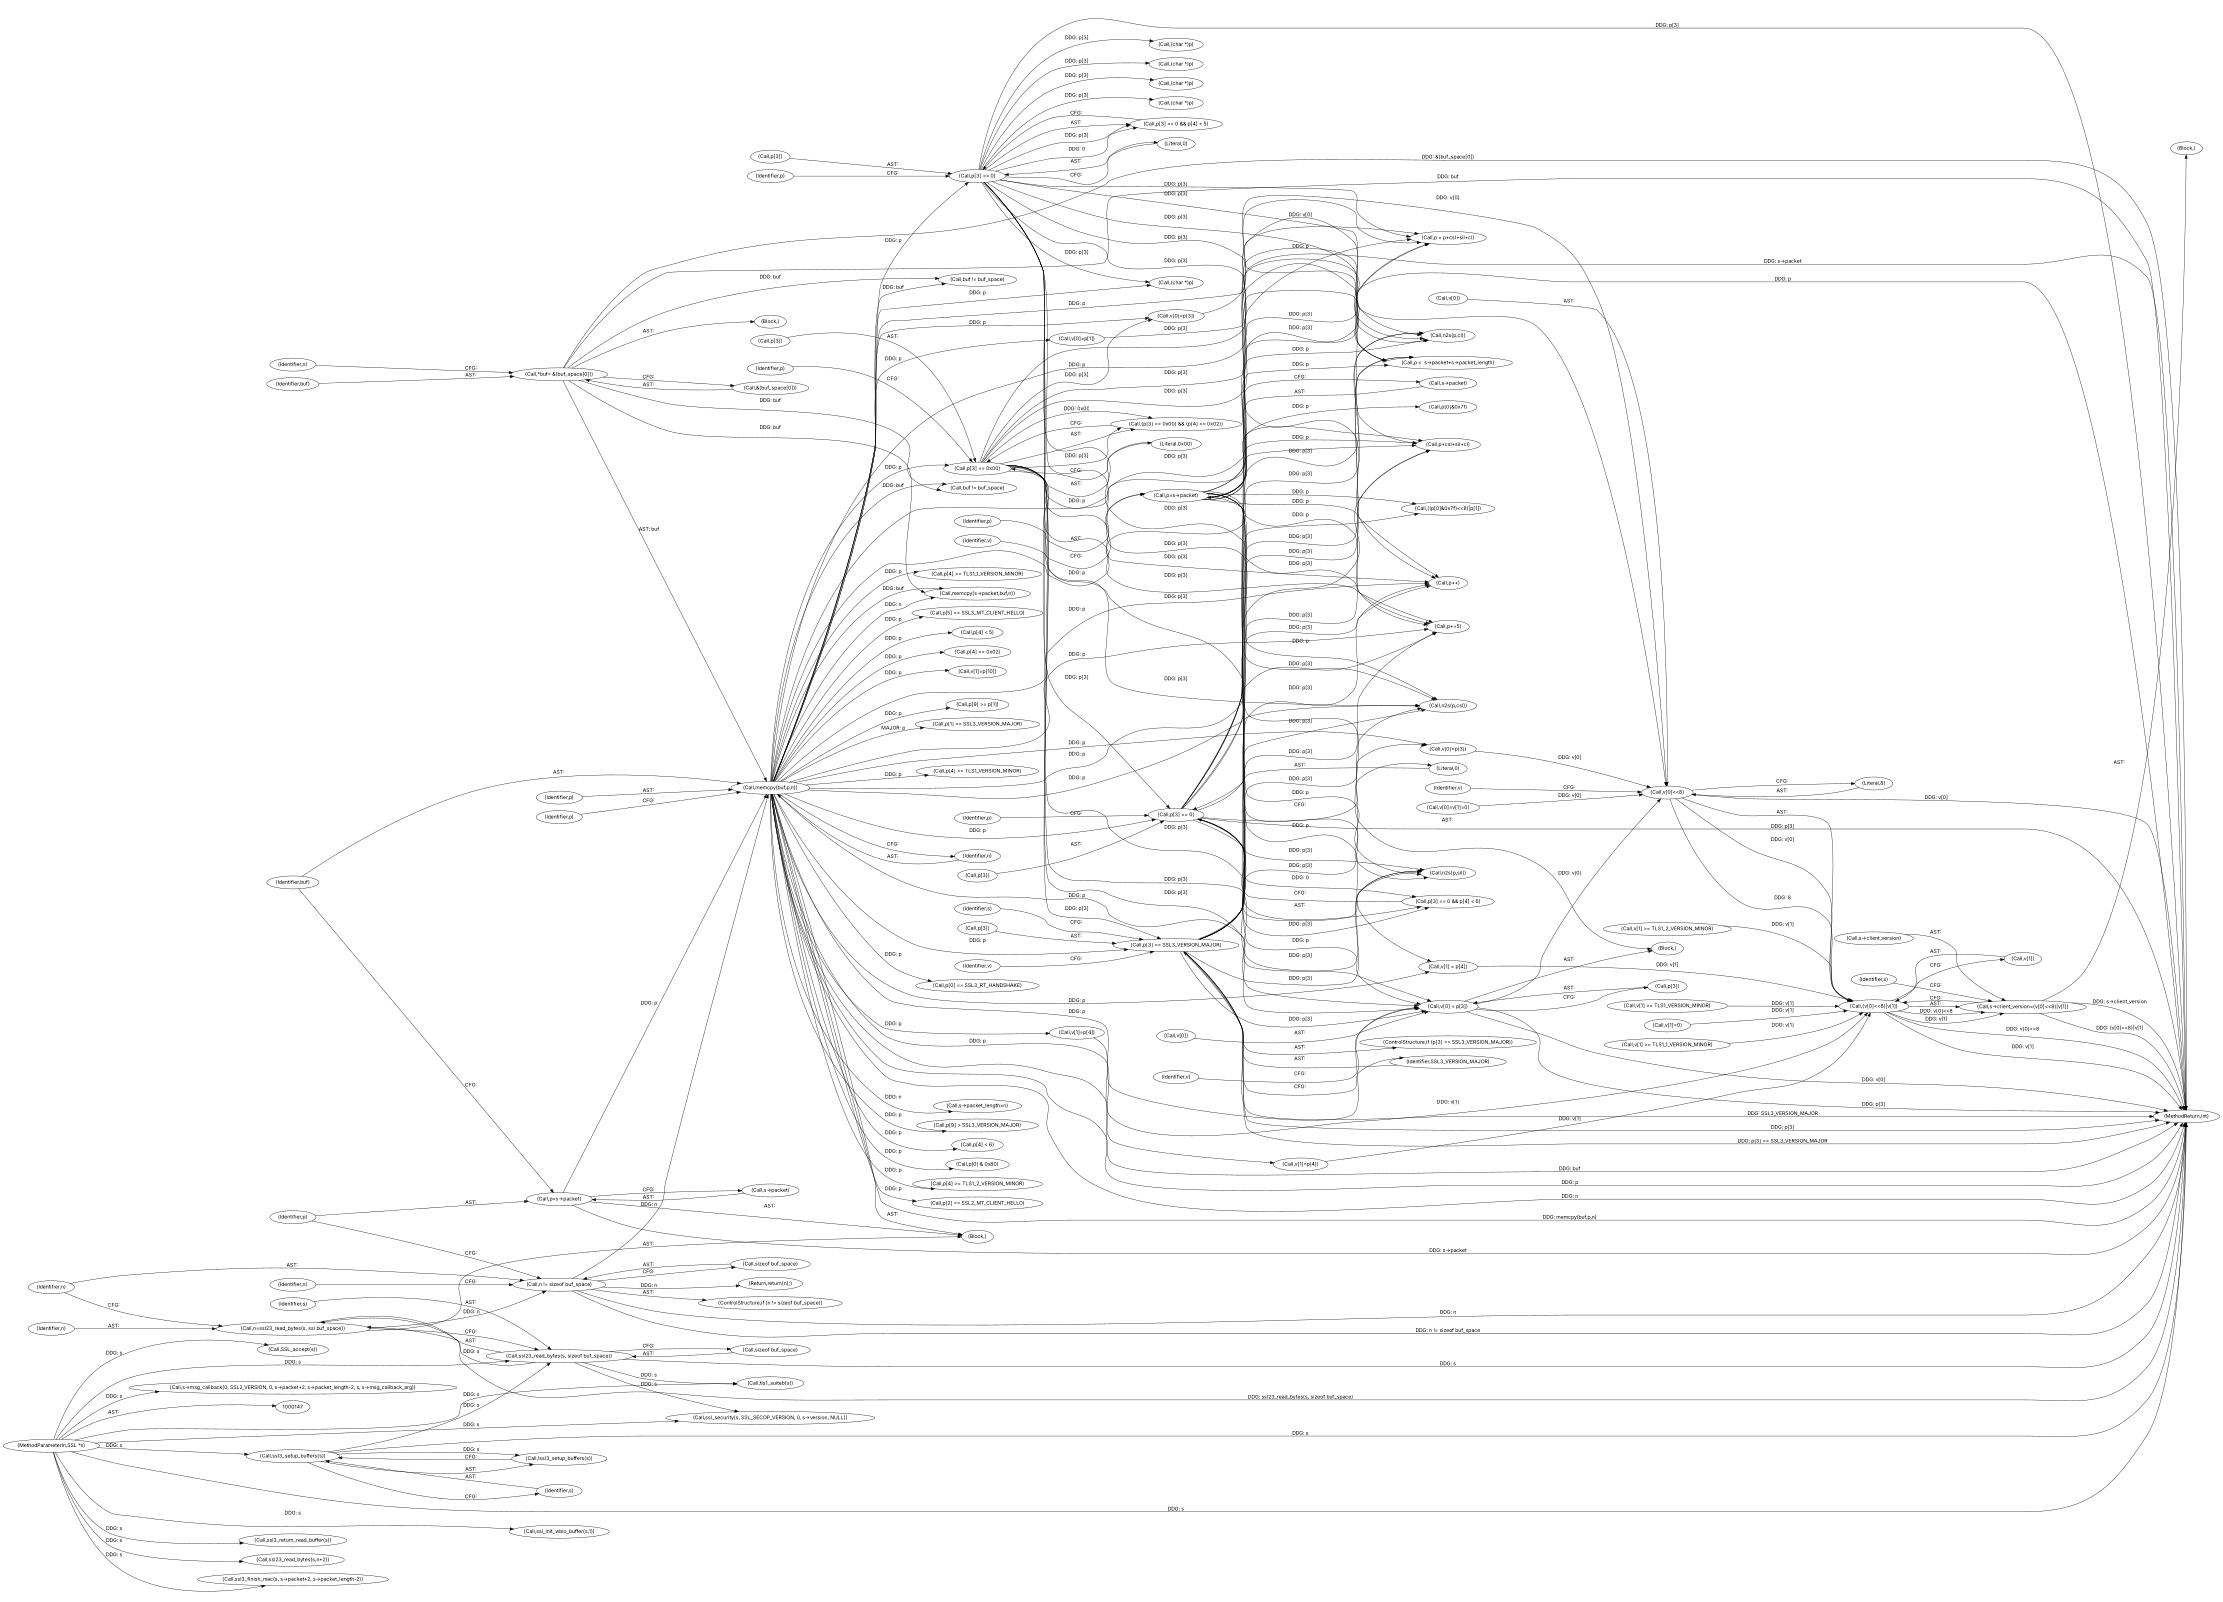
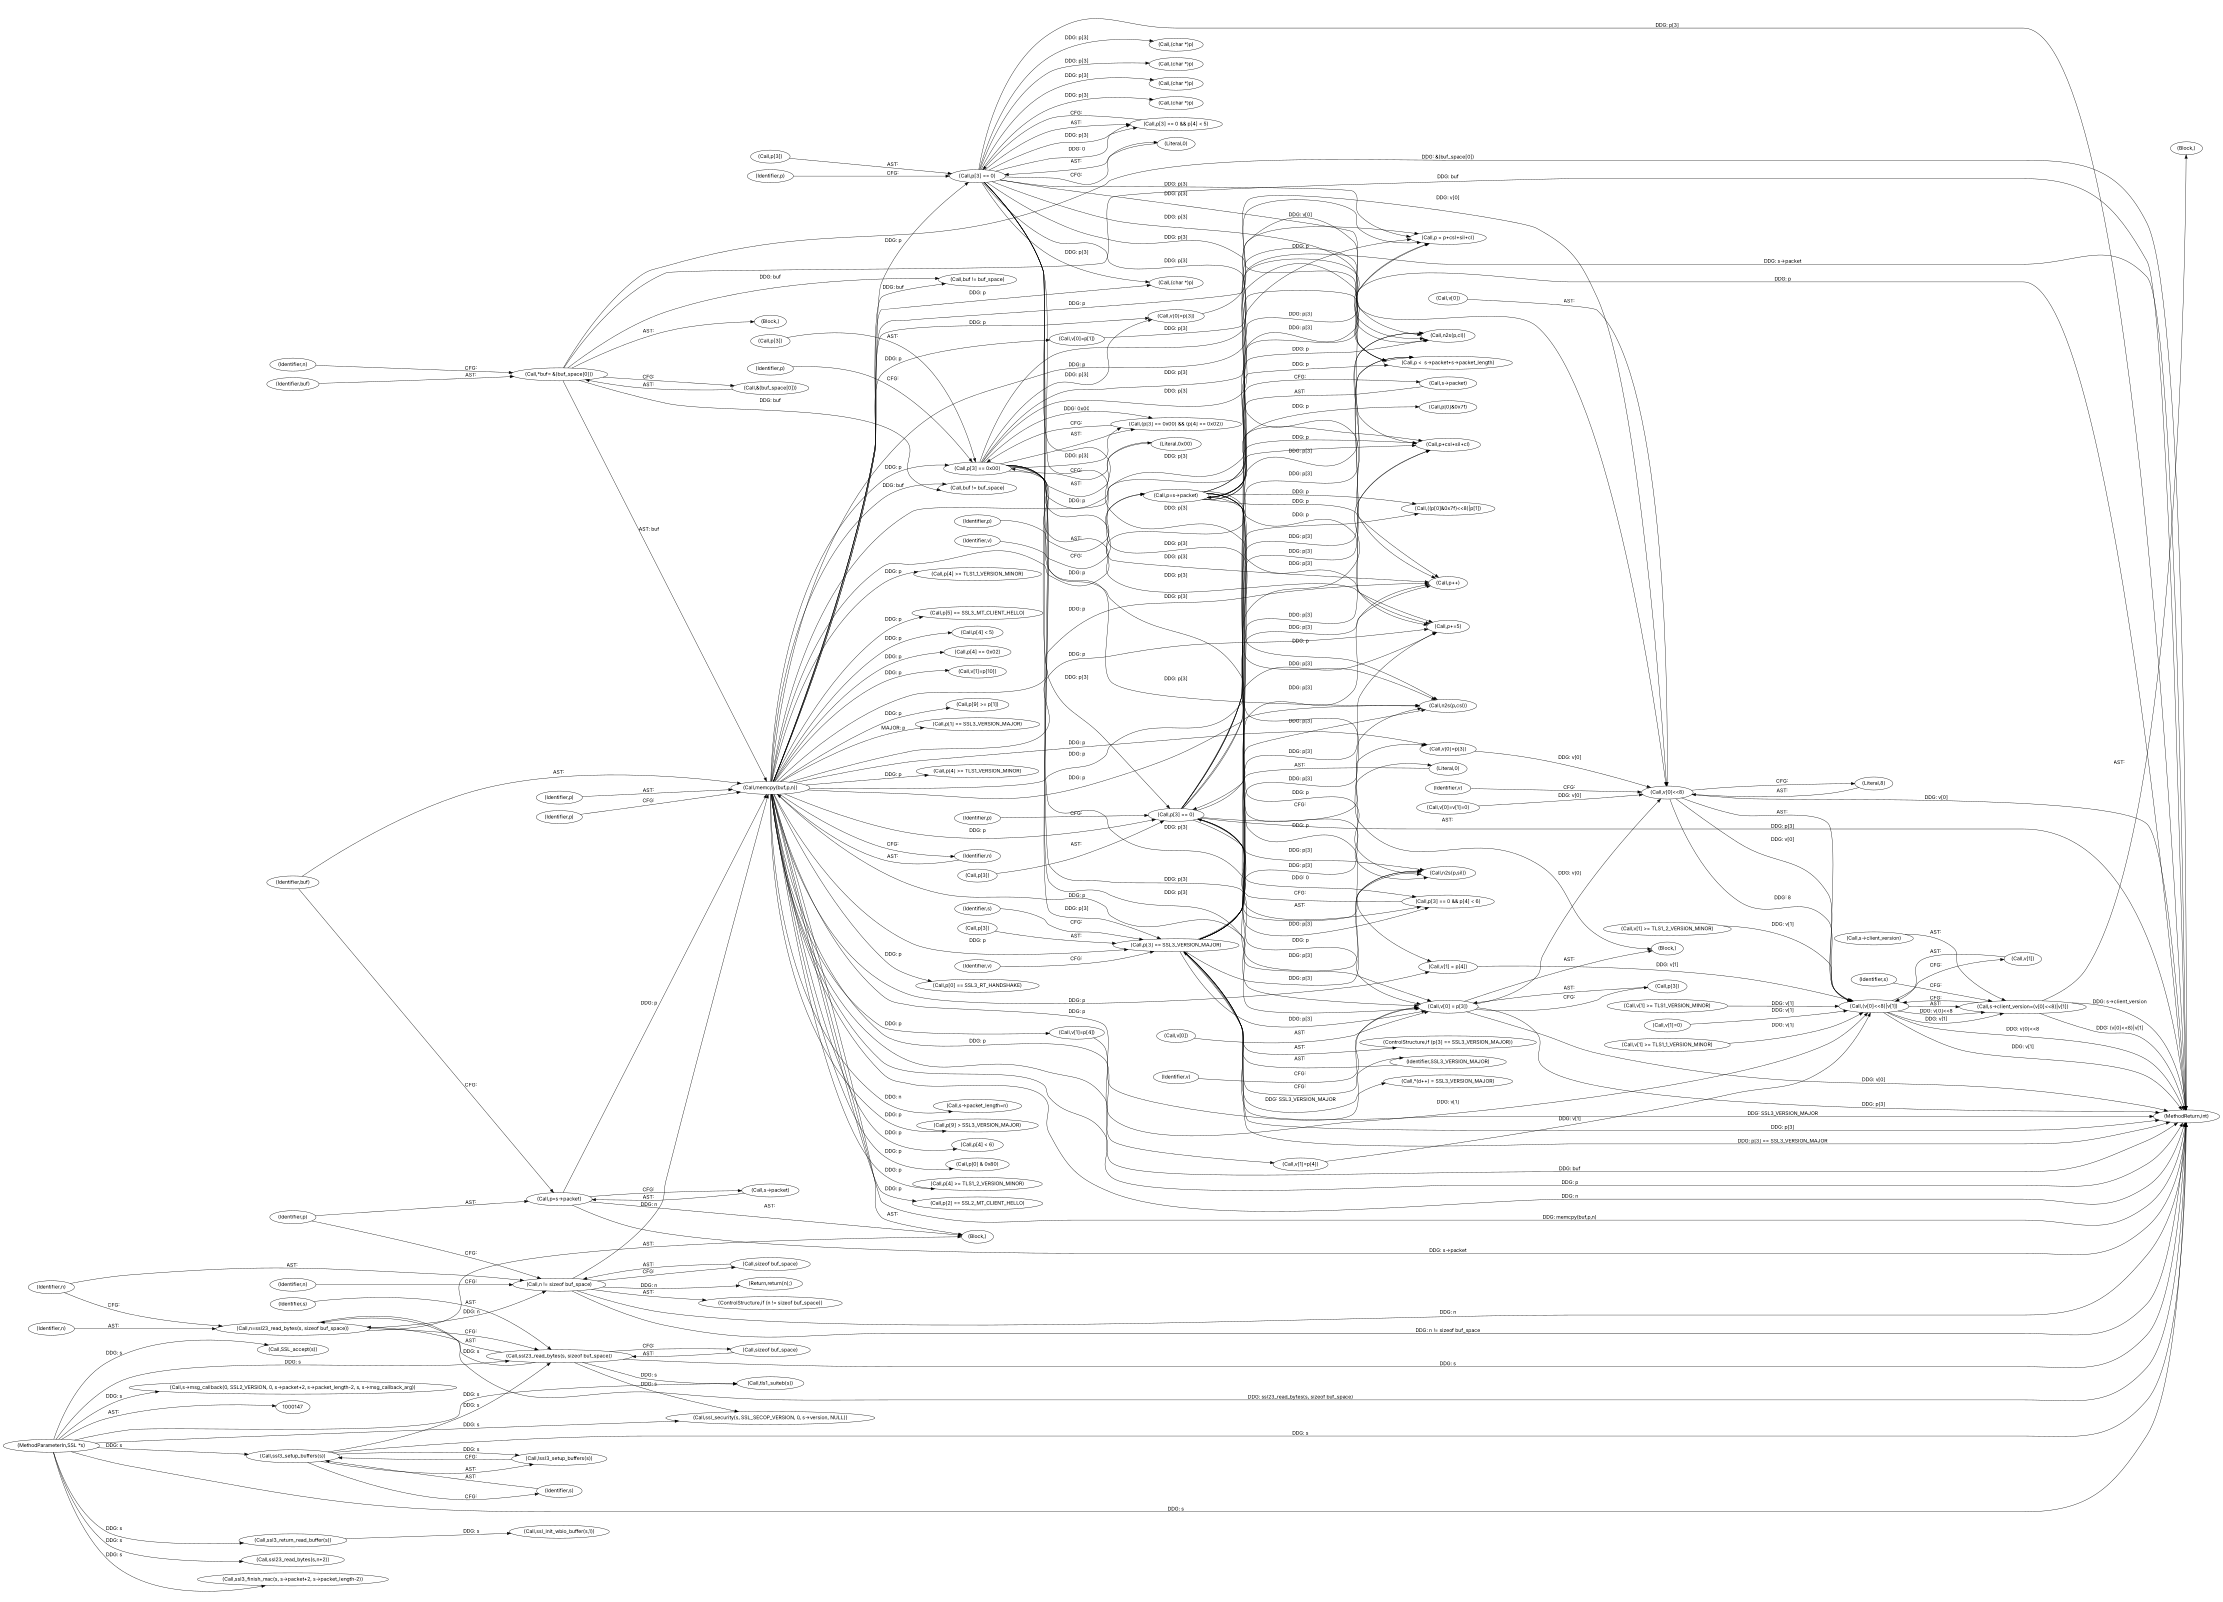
(977, 594) -> none
none -> (1448, 1081)
(293, 1329) -> (293, 1329)
(268, 1527) -> (426, 1536)
